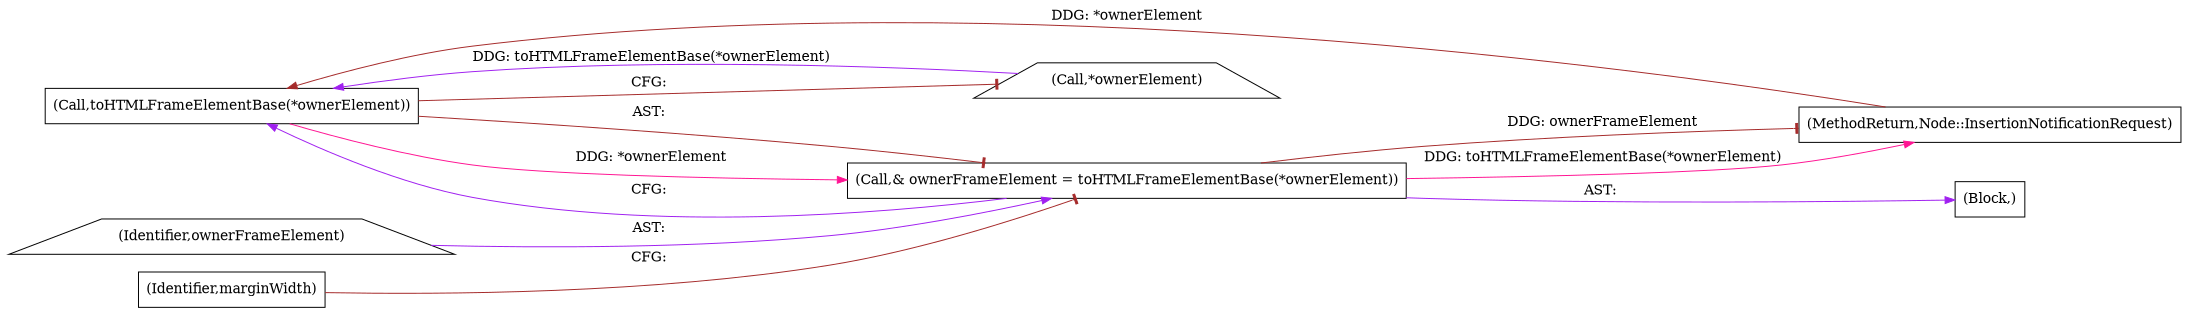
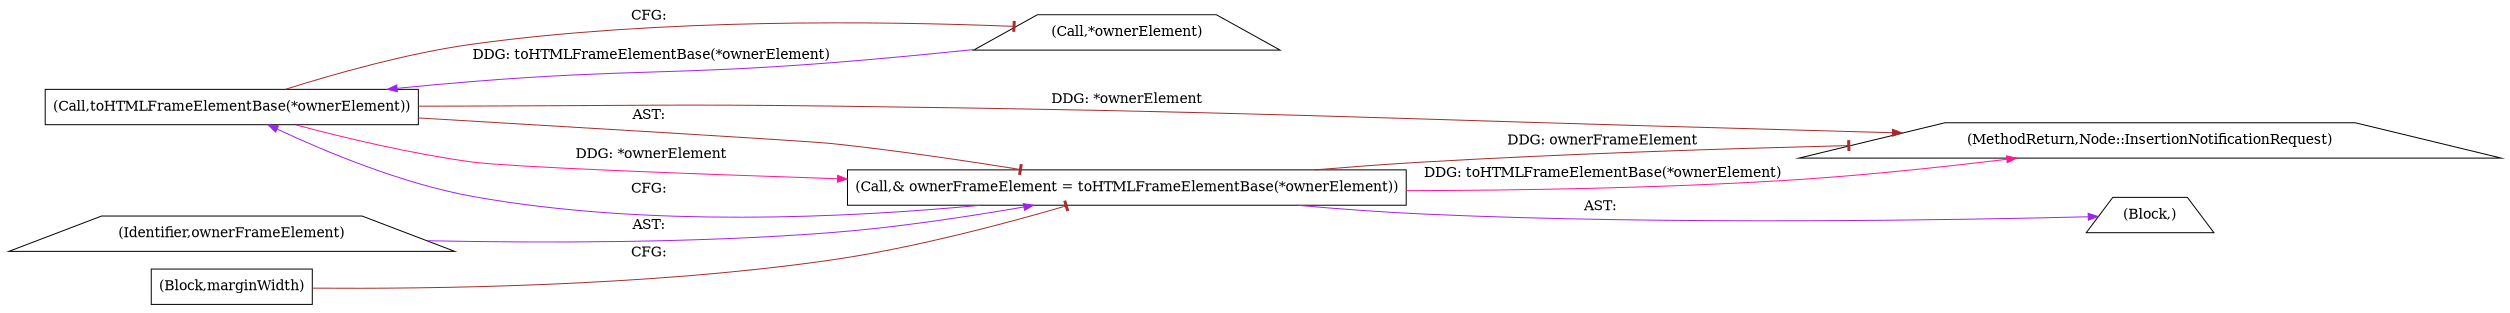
(1091, 27) -> (1156, 112)
(1990, 125) -> (2150, 140)
(1990, 199) -> (2150, 215)
(232, 290) -> (232, 287)
